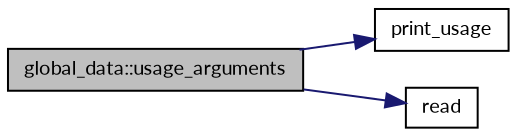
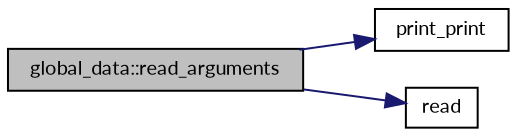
(442, 30) -> (442, 30)
(156, 70) -> (156, 70)
